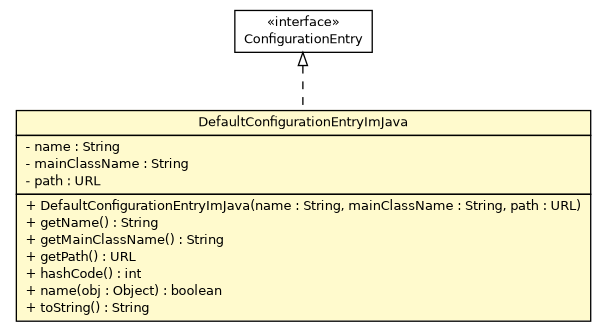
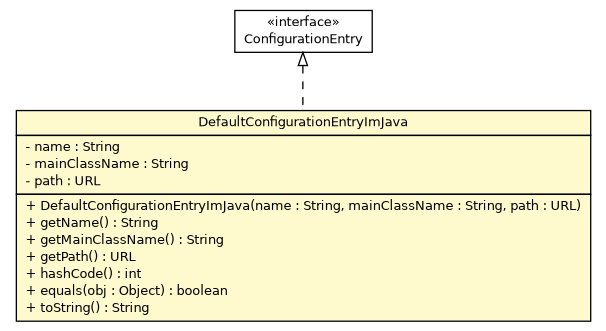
(124, 291) -> (127, 291)
